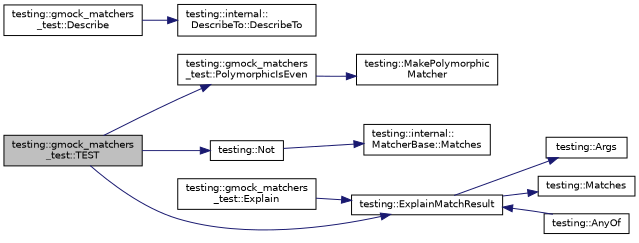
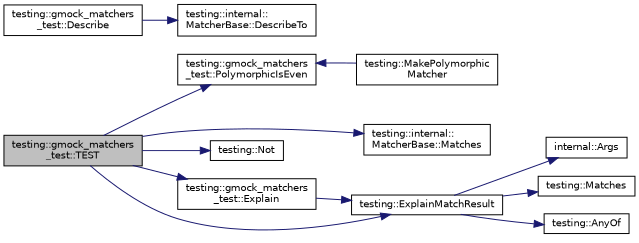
(247, 20) -> (247, 20)
(331, 76) -> (341, 63)
(319, 146) -> (248, 129)
(587, 148) -> (587, 148)
none -> (155, 171)
(533, 211) -> (497, 220)
